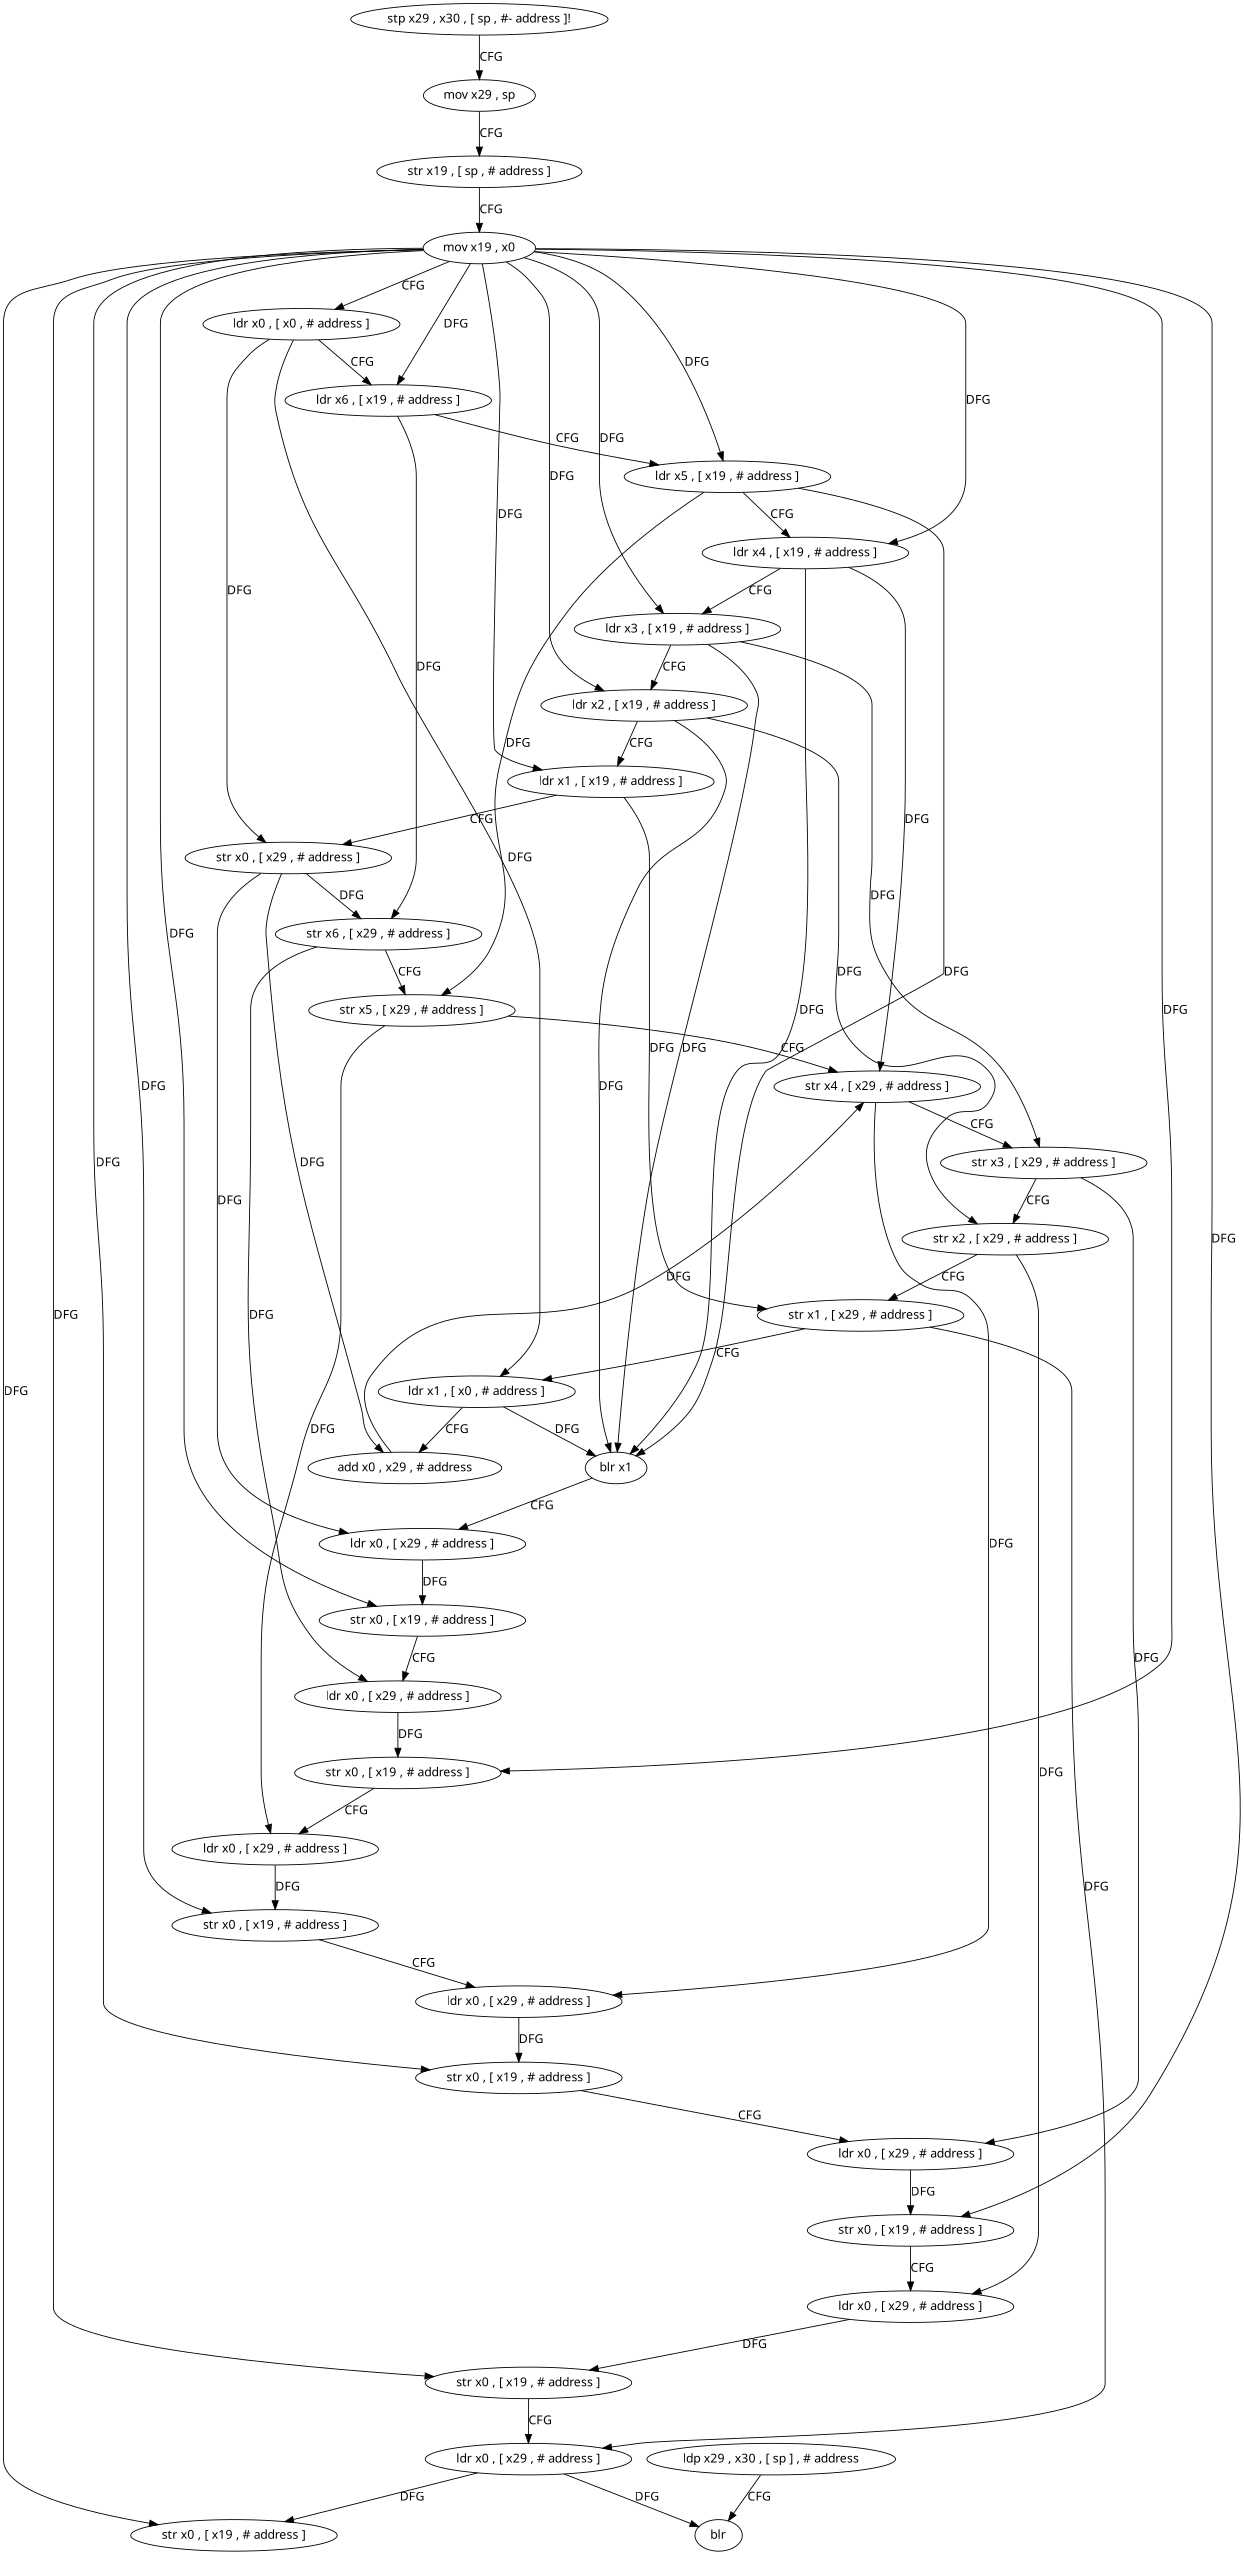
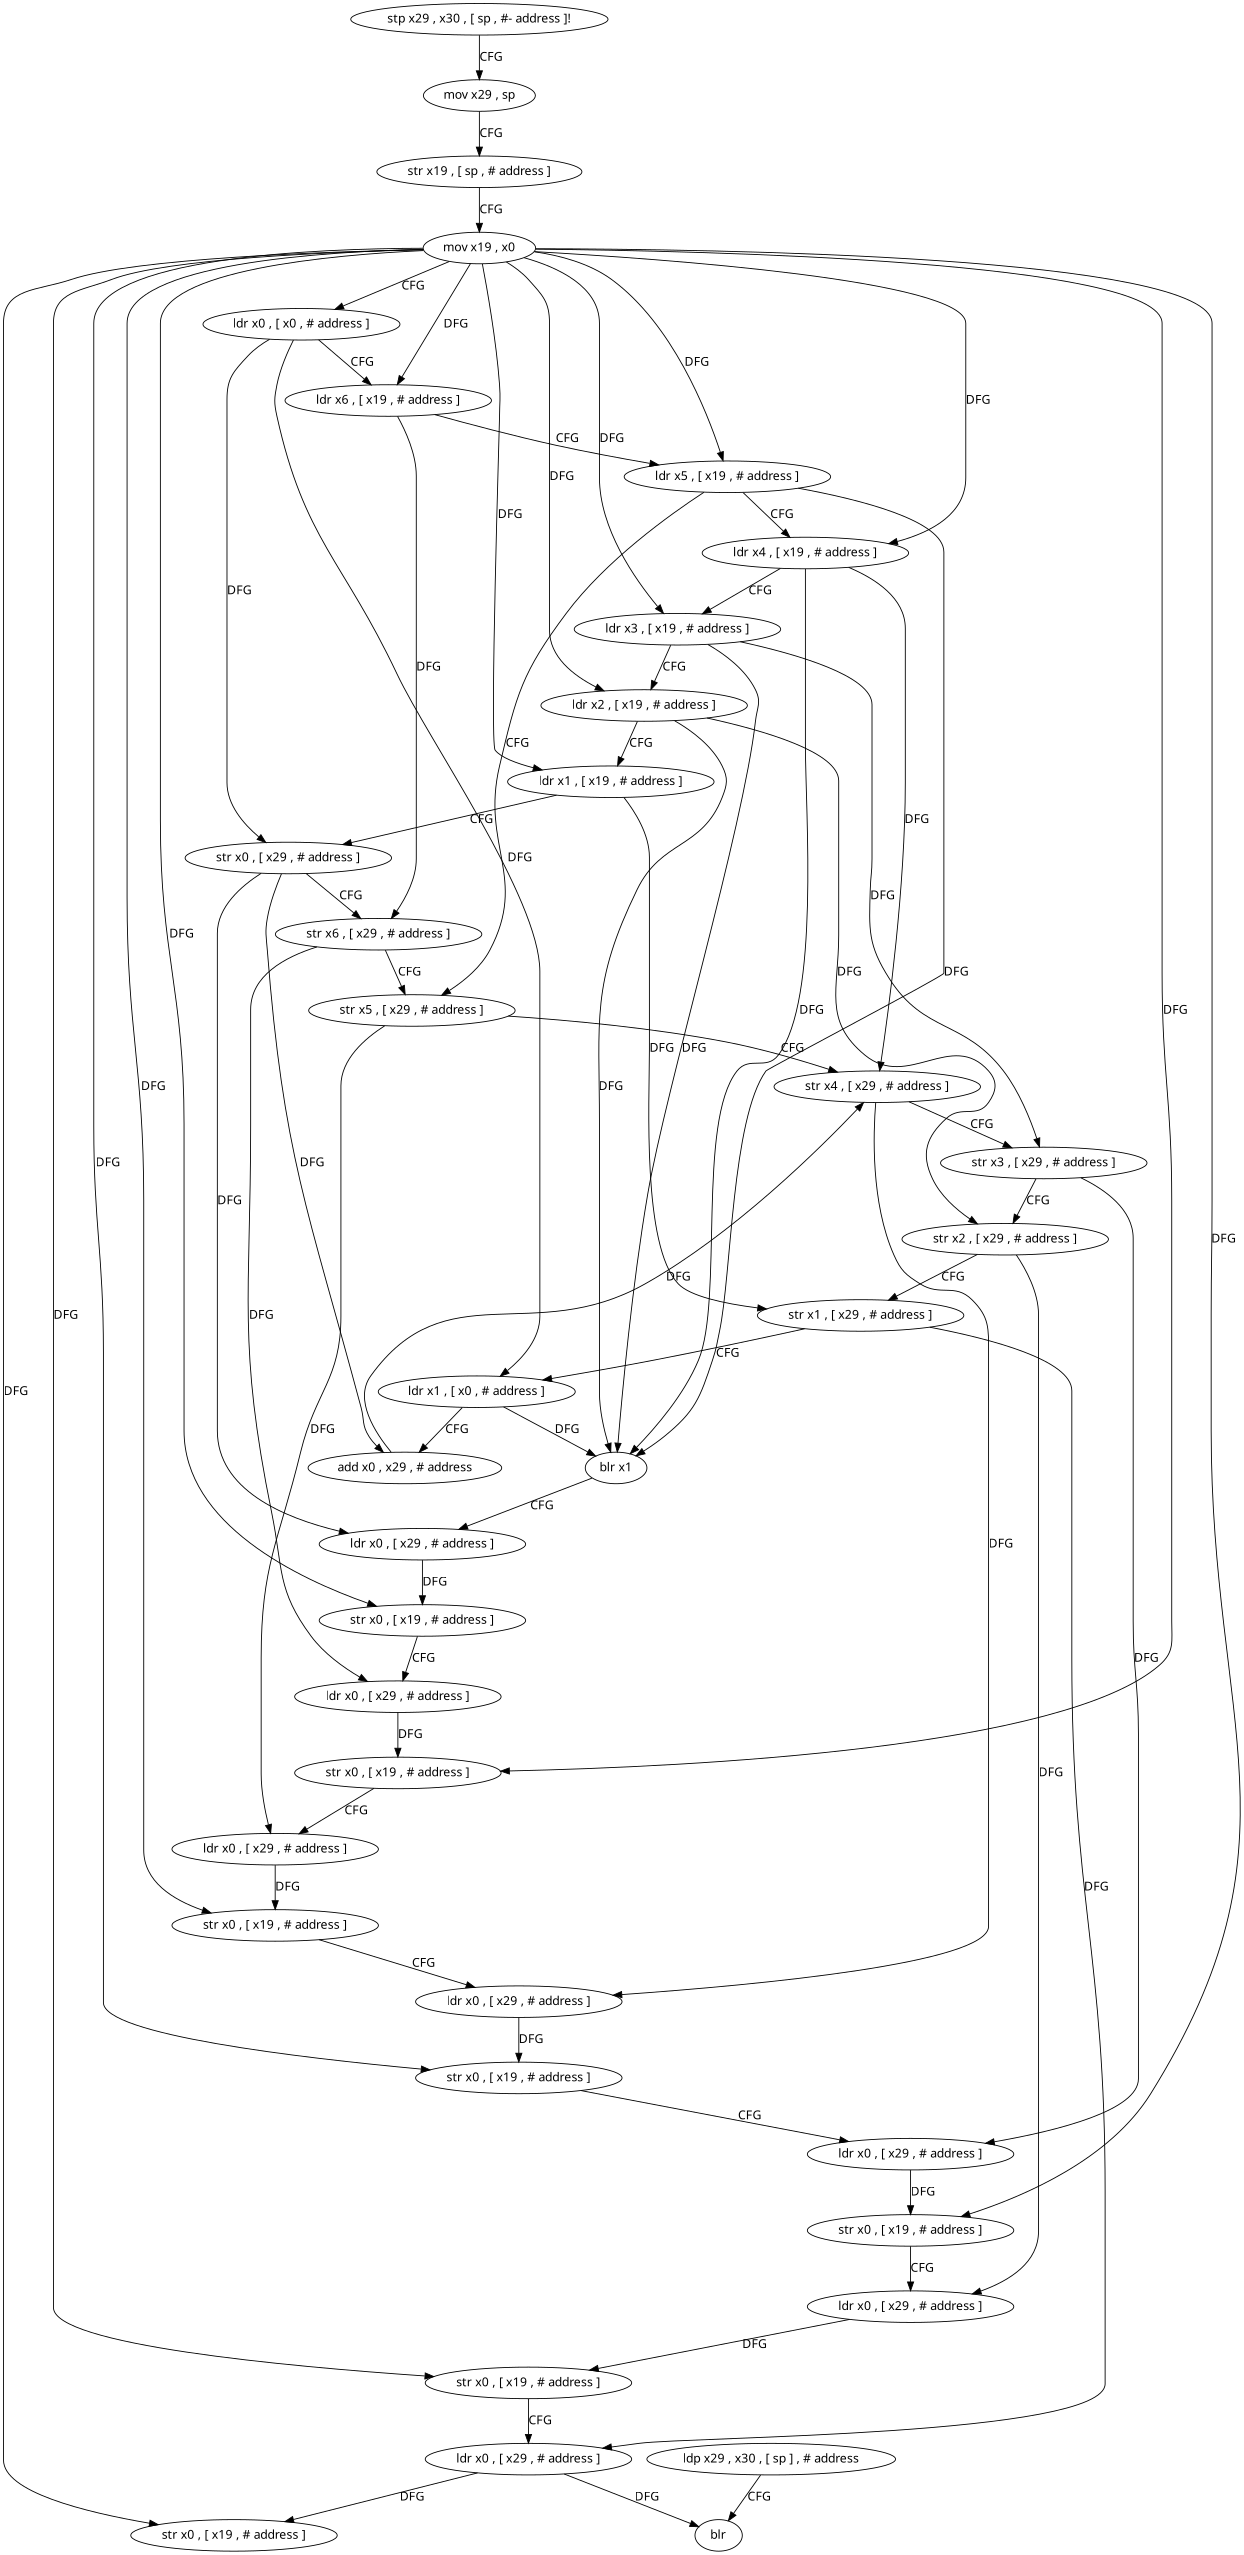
(518, 744) -> (518, 744)
(352, 896) -> (351, 896)
